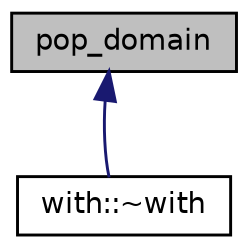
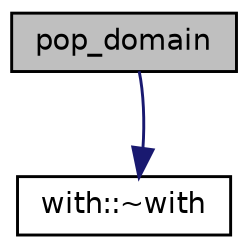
(105, 139) -> (143, 110)
